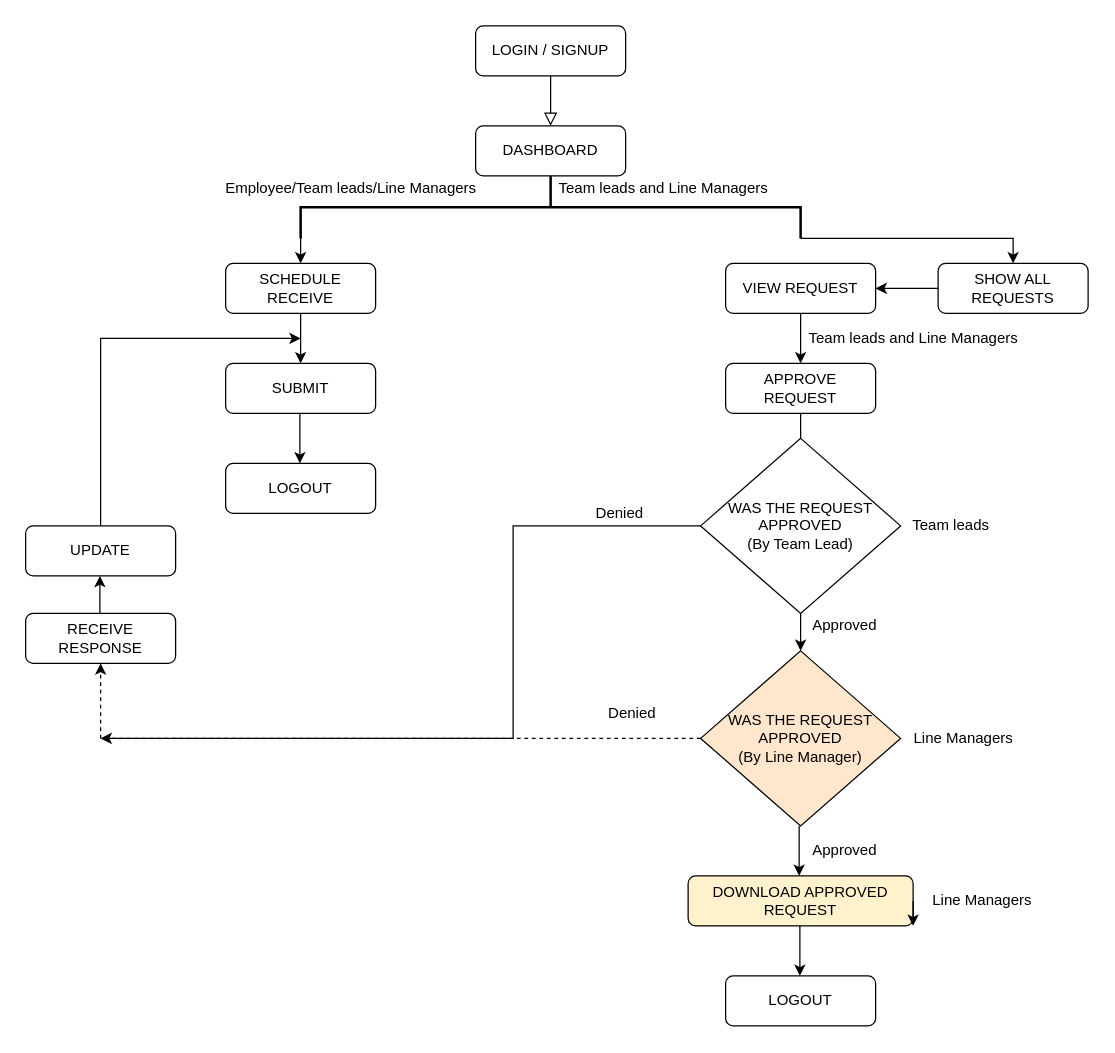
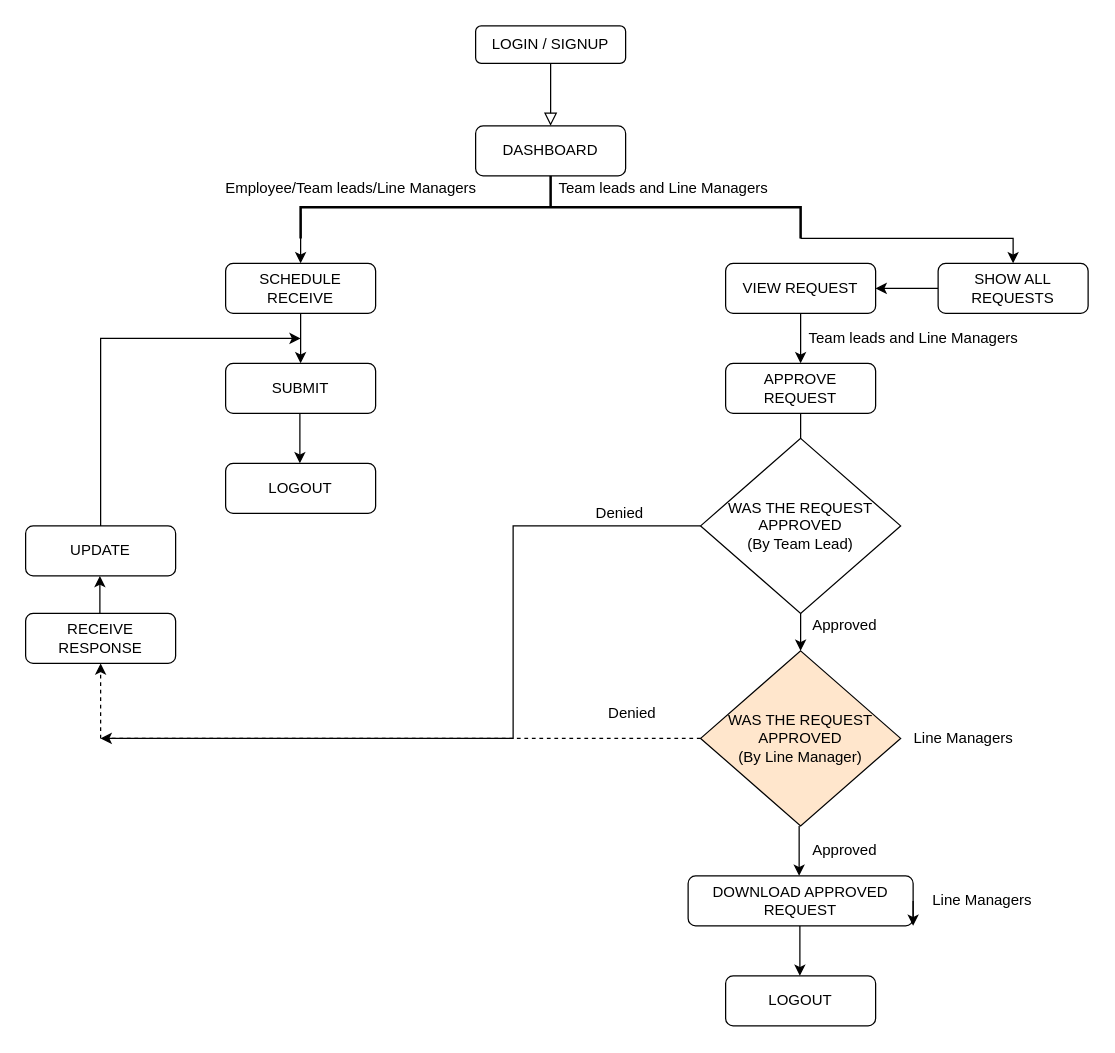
(551, 51) -> (551, 44)
(951, 526) -> none
(801, 901) -> (801, 901)
